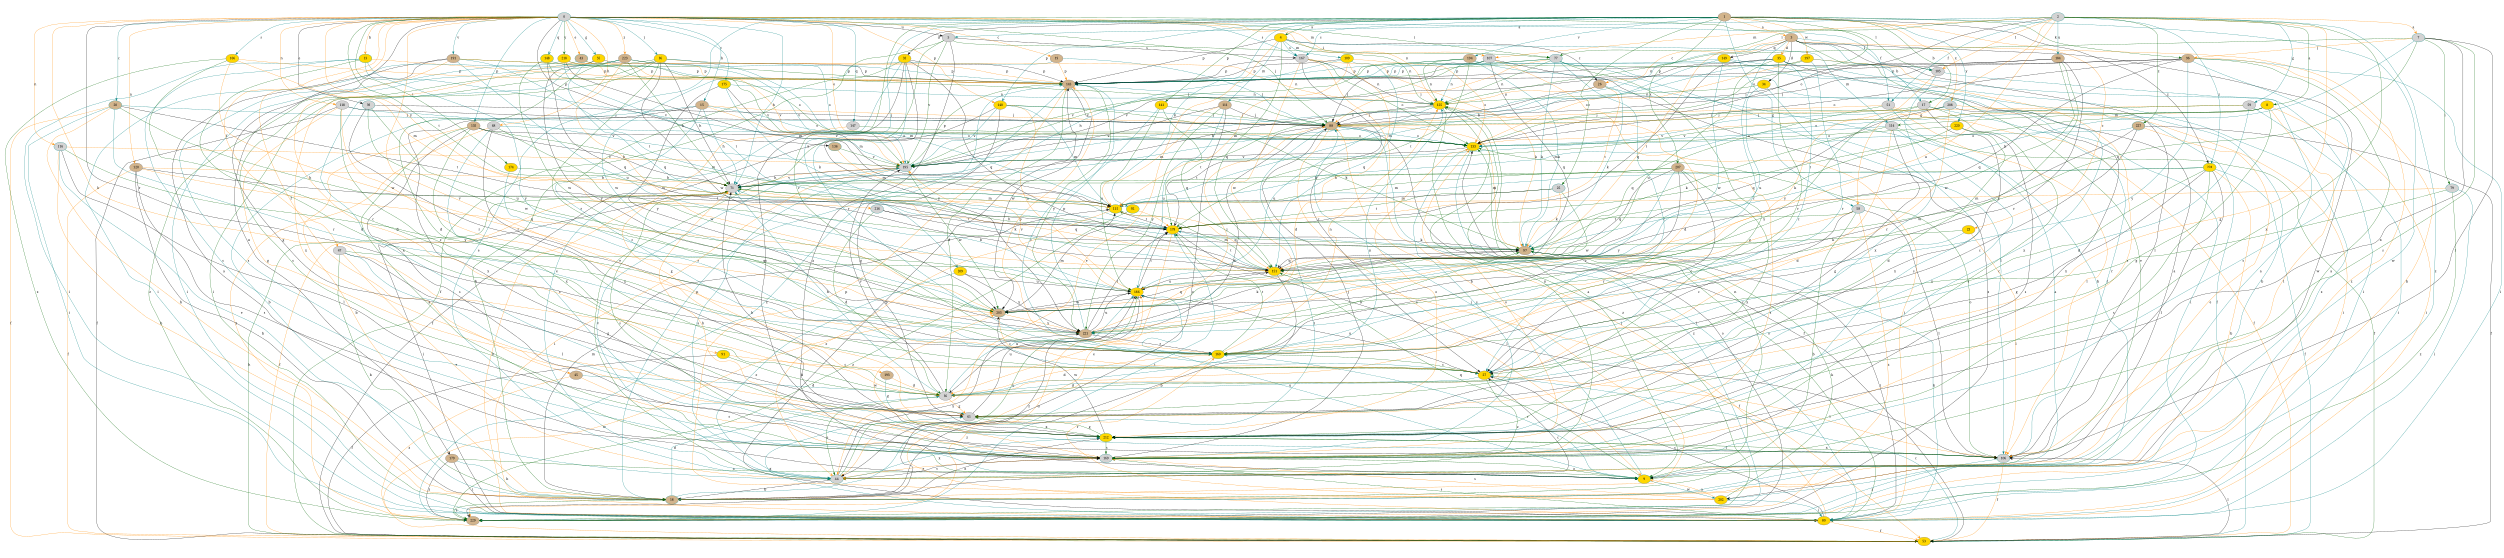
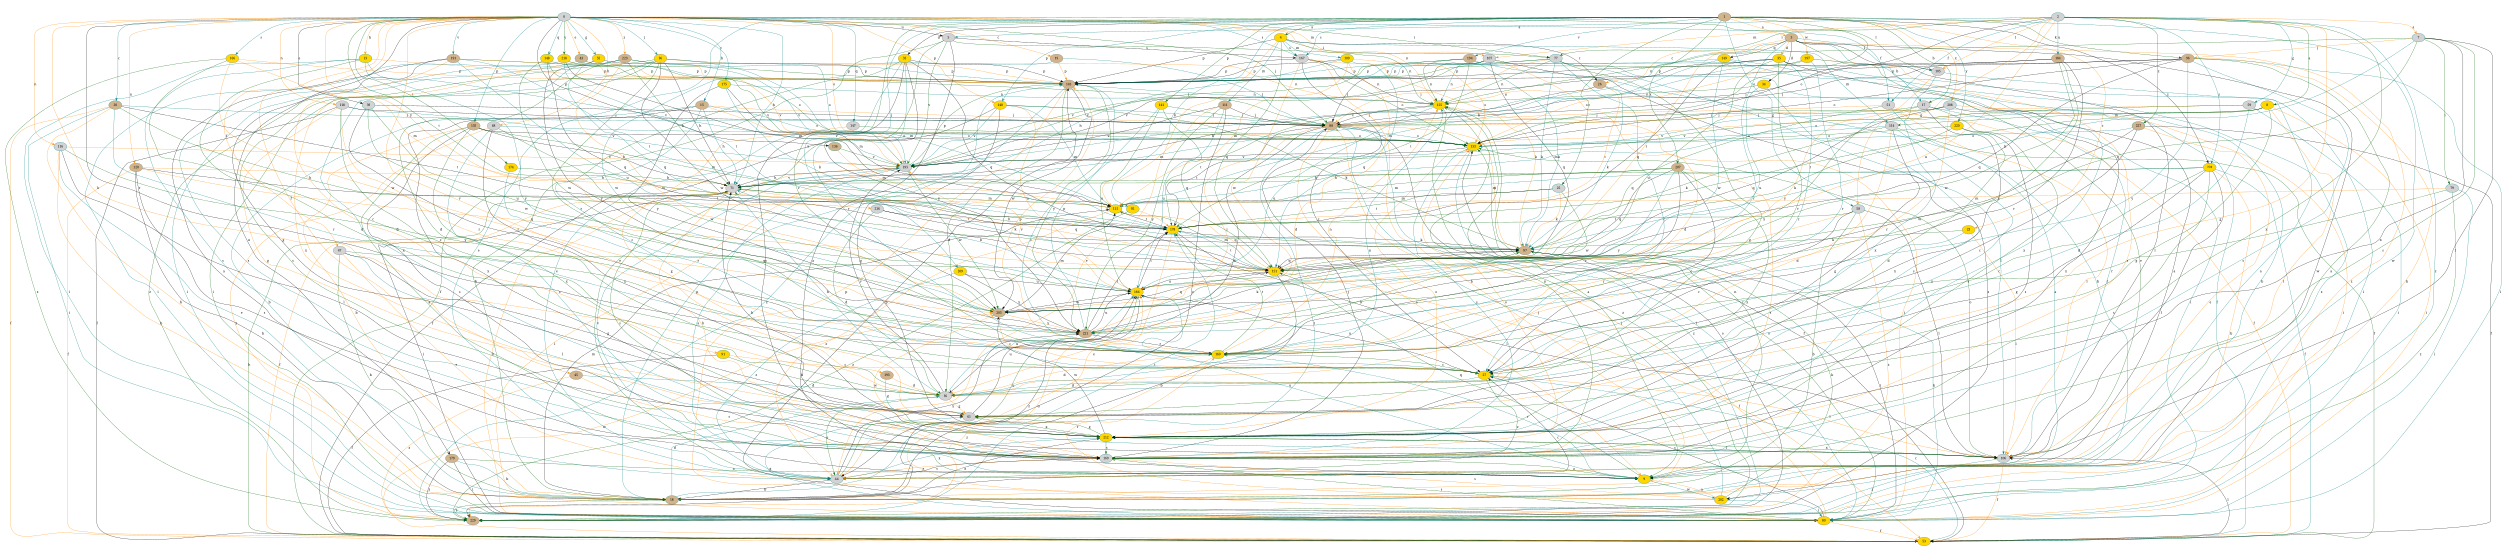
(1463, 300) -> (1542, 318)
